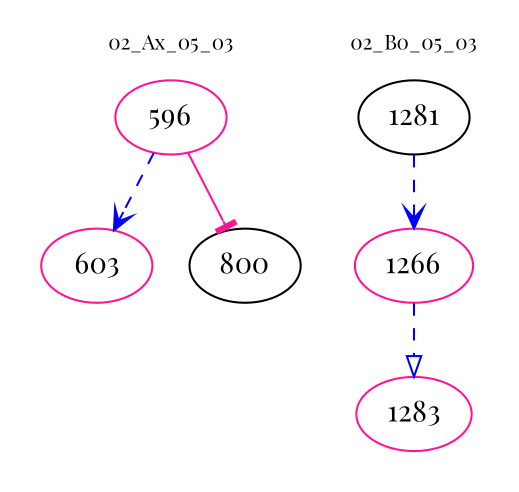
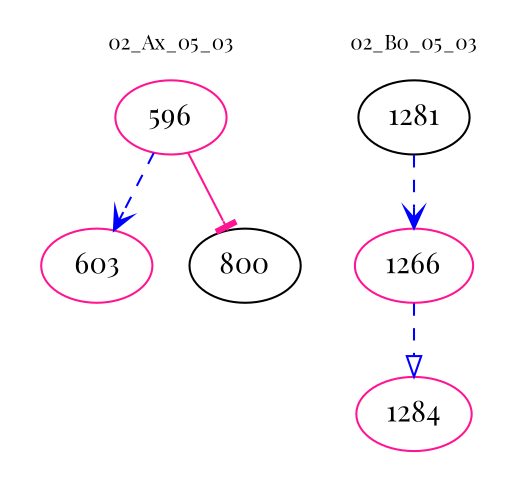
(414, 414) -> (414, 414)
